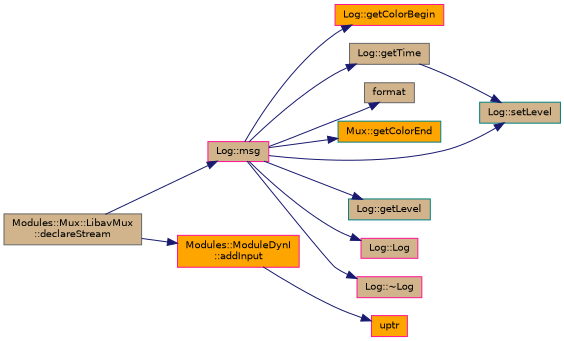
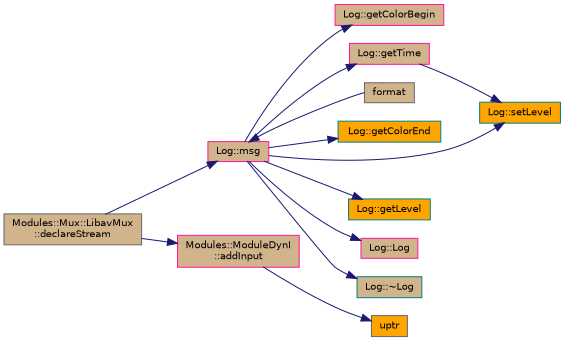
(389, 15) -> (389, 15)
(389, 54) -> (389, 54)
(520, 113) -> (520, 113)
(320, 127) -> (310, 113)
(389, 132) -> (389, 132)
(389, 209) -> (389, 209)
(238, 251) -> (238, 251)
(389, 287) -> (389, 287)
(389, 326) -> (389, 326)
